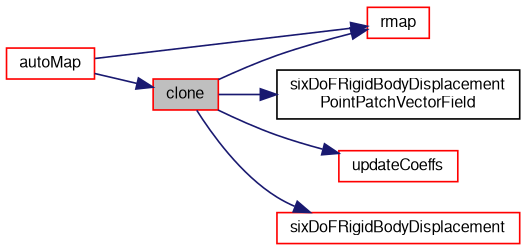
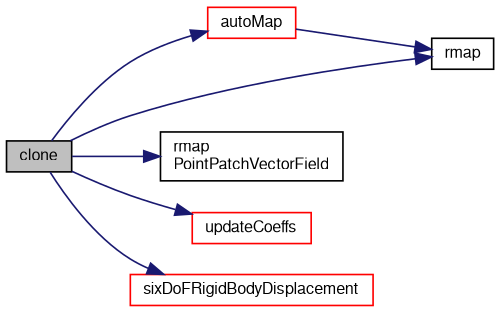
(398, 23) -> (463, 54)
(116, 78) -> (112, 75)
(186, 94) -> (39, 156)
(398, 94) -> (252, 156)
